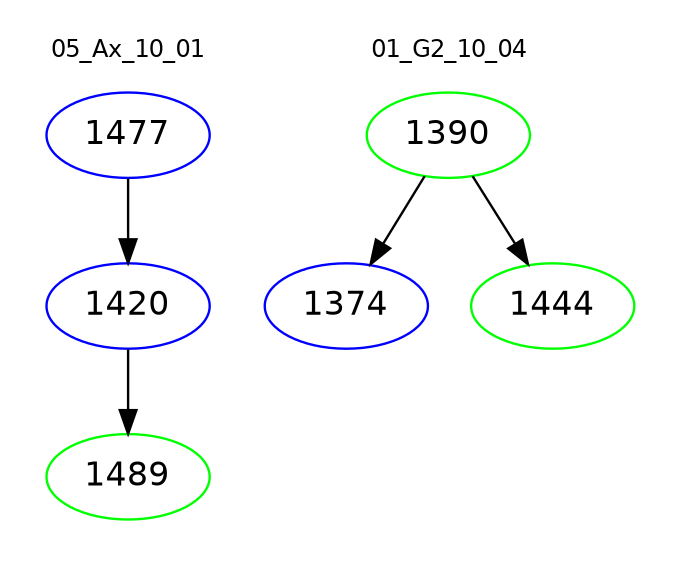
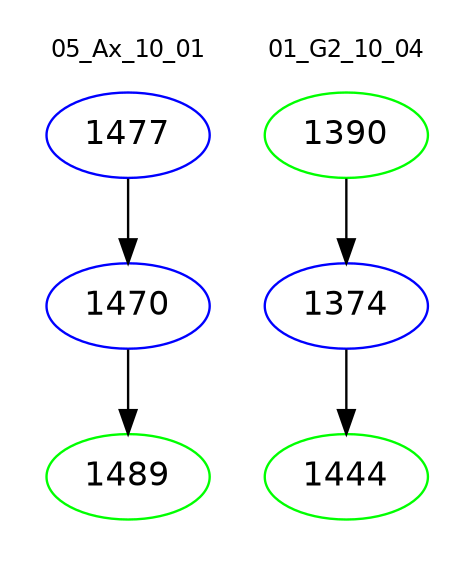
(494, 210) -> (346, 380)
(128, 306) -> (128, 306)
